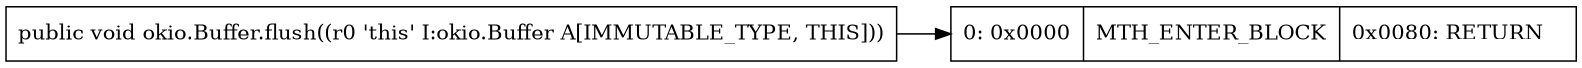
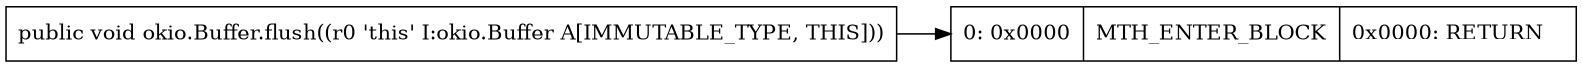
(1458, 33) -> (1458, 33)
